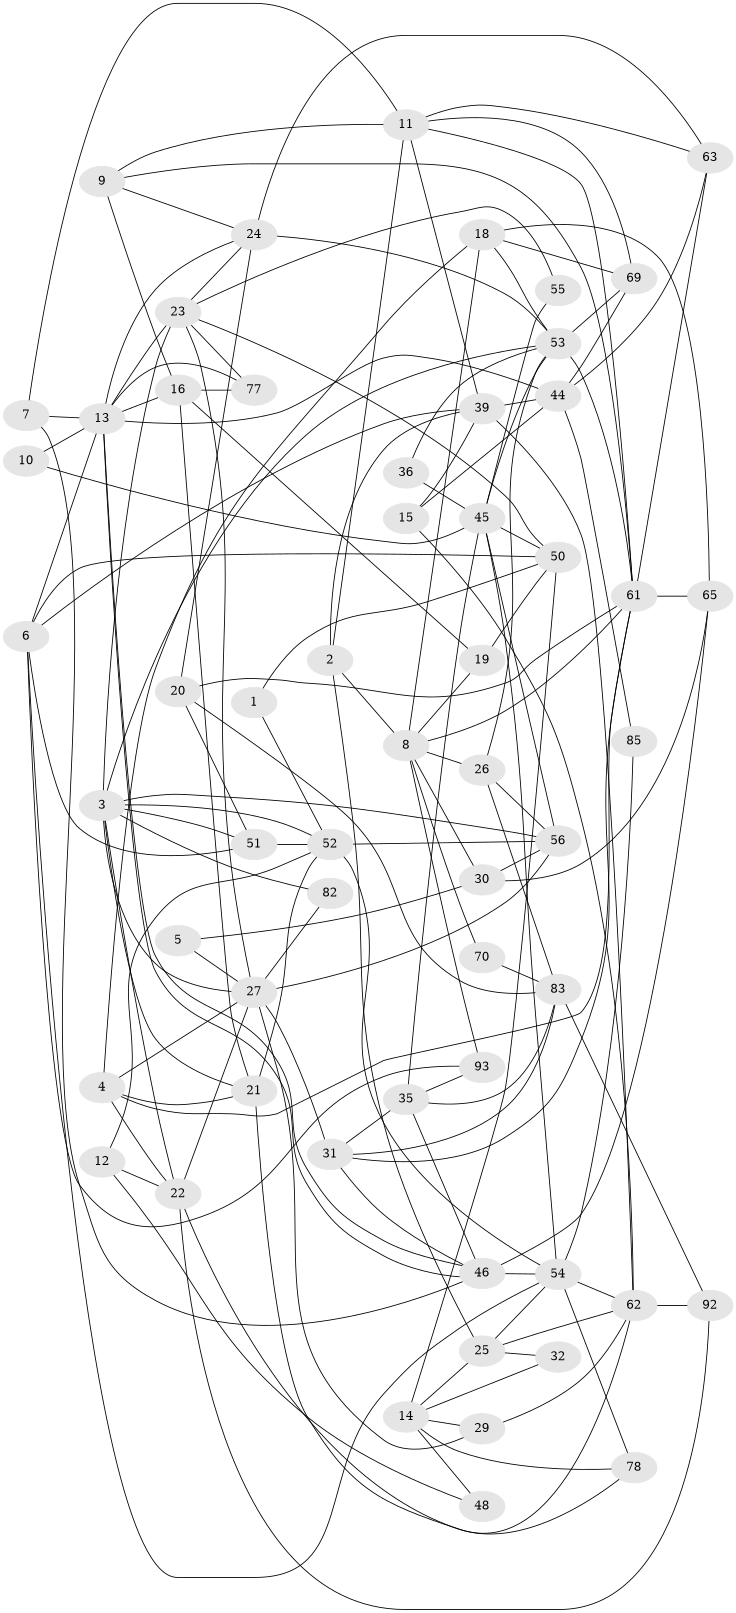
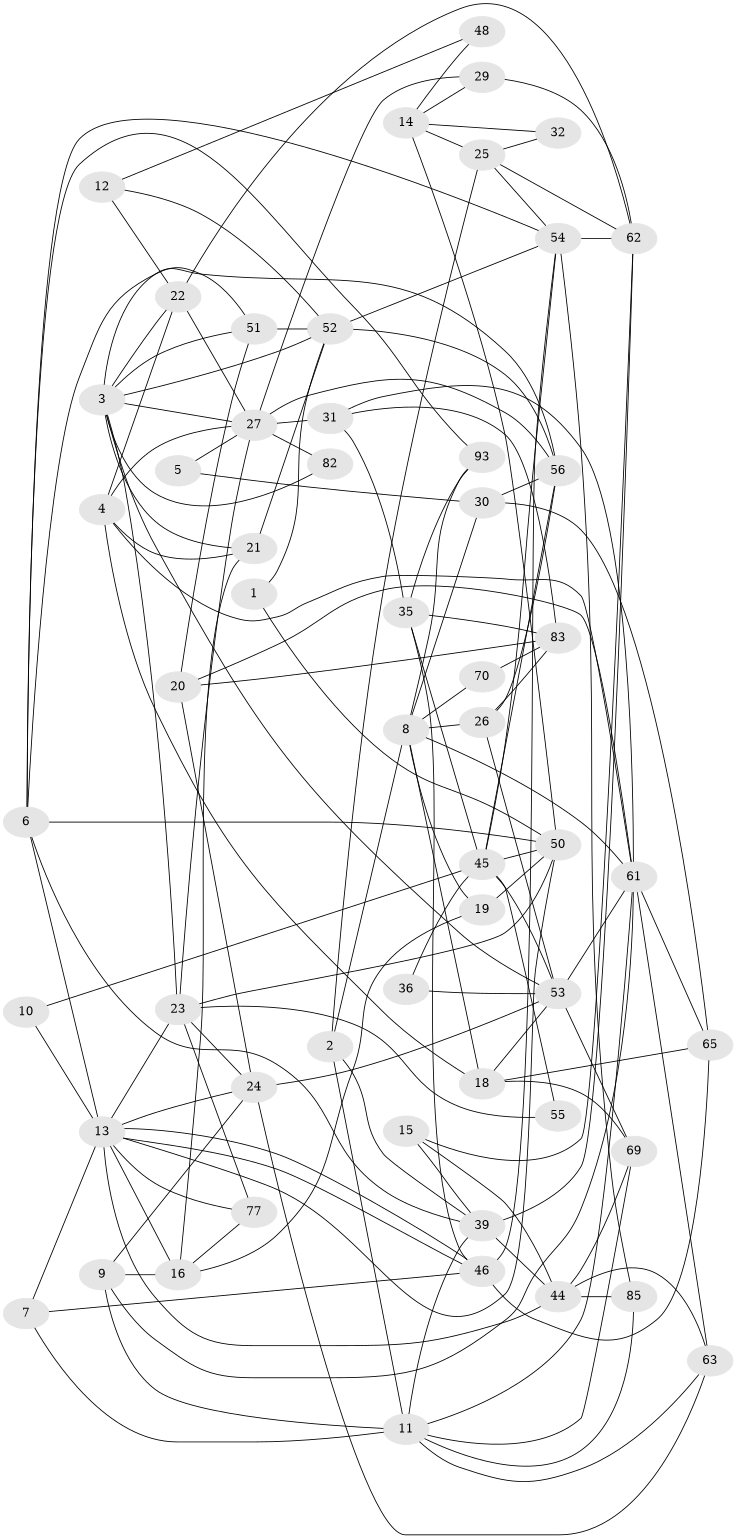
(396, 1224) -> none
none -> (486, 1306)
(710, 1306) -> none
none -> (576, 1453)
(634, 1468) -> none
